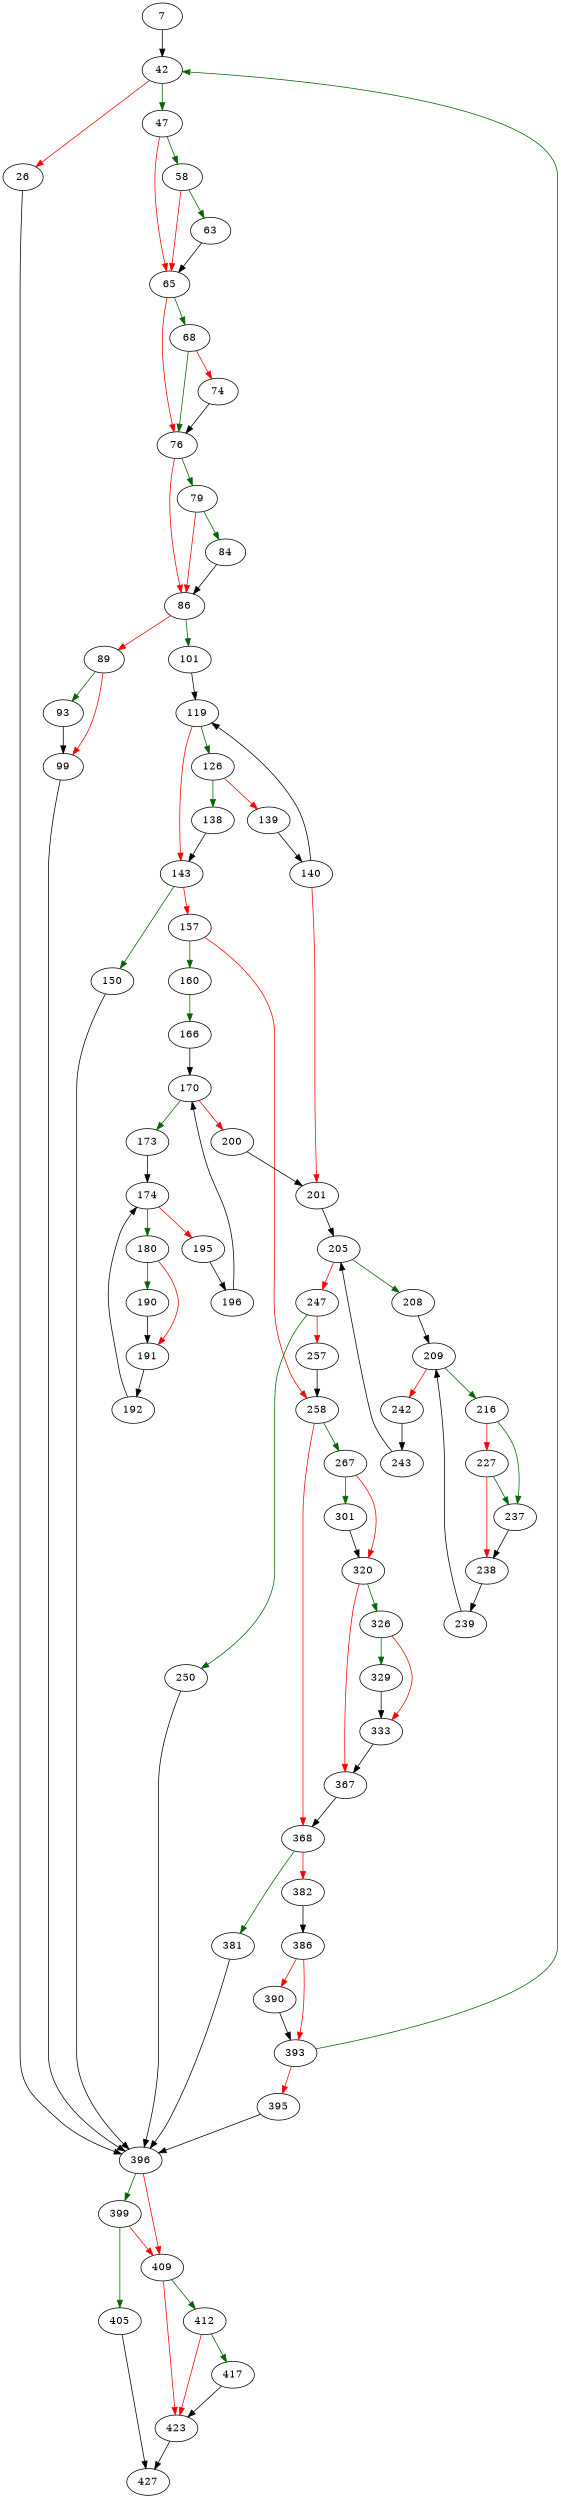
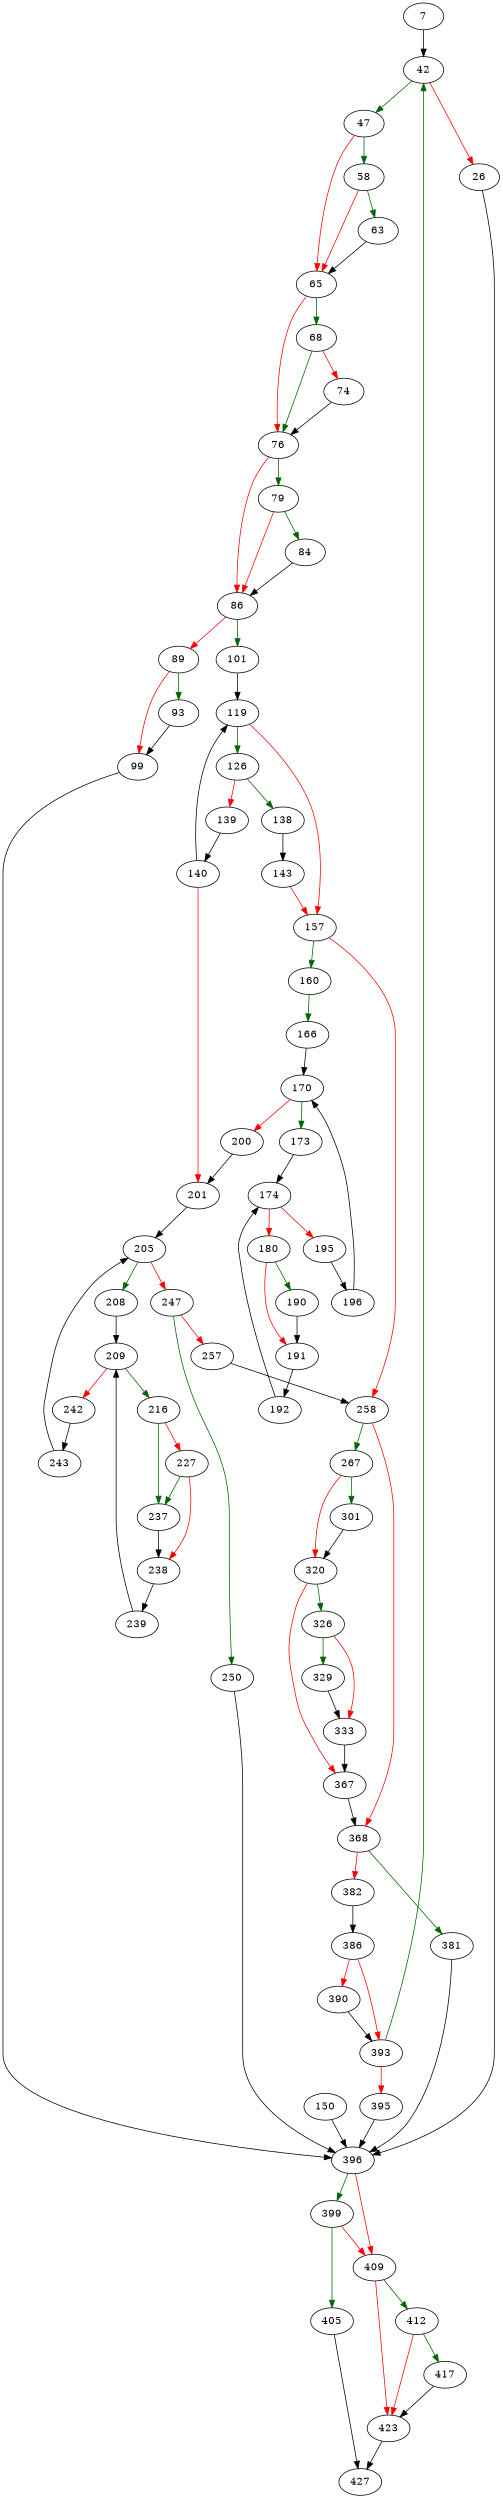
(181, 789) -> (311, 806)
(149, 924) -> none
(147, 1219) -> (269, 1219)
